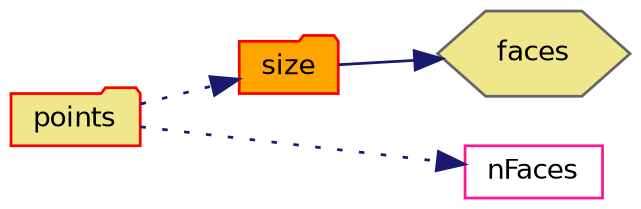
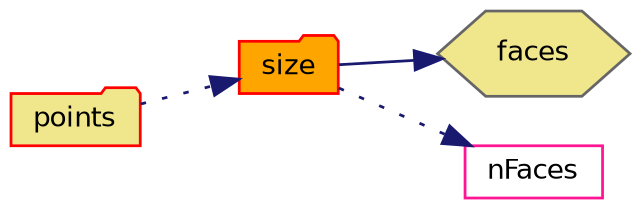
(288, 144) -> (392, 111)
